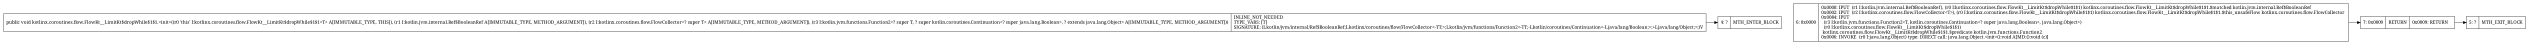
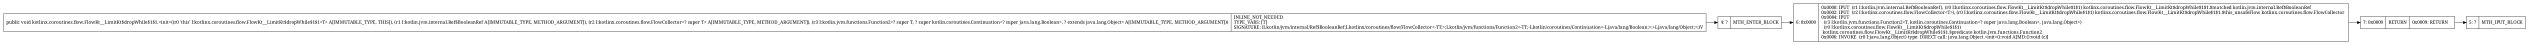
(2502, 22) -> (2502, 22)
none -> (1786, 23)
